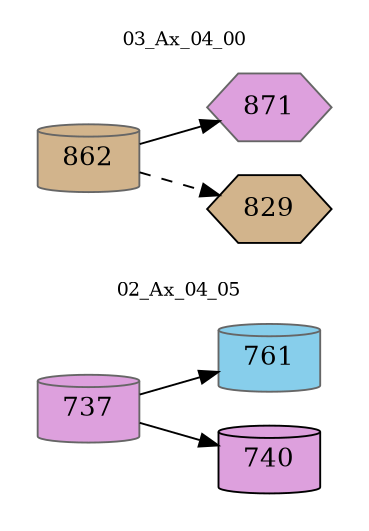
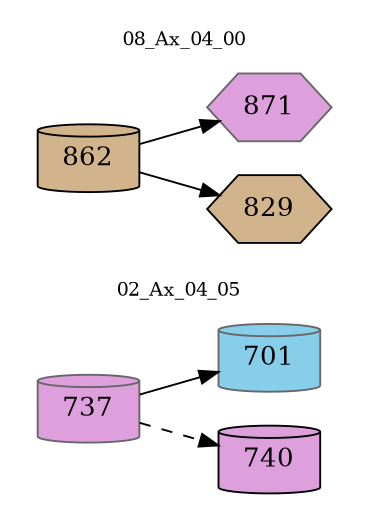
(185, 40) -> (185, 40)
(89, 158) -> (89, 158)
(171, 181) -> (171, 181)
(269, 358) -> (269, 358)
(170, 431) -> (170, 431)
